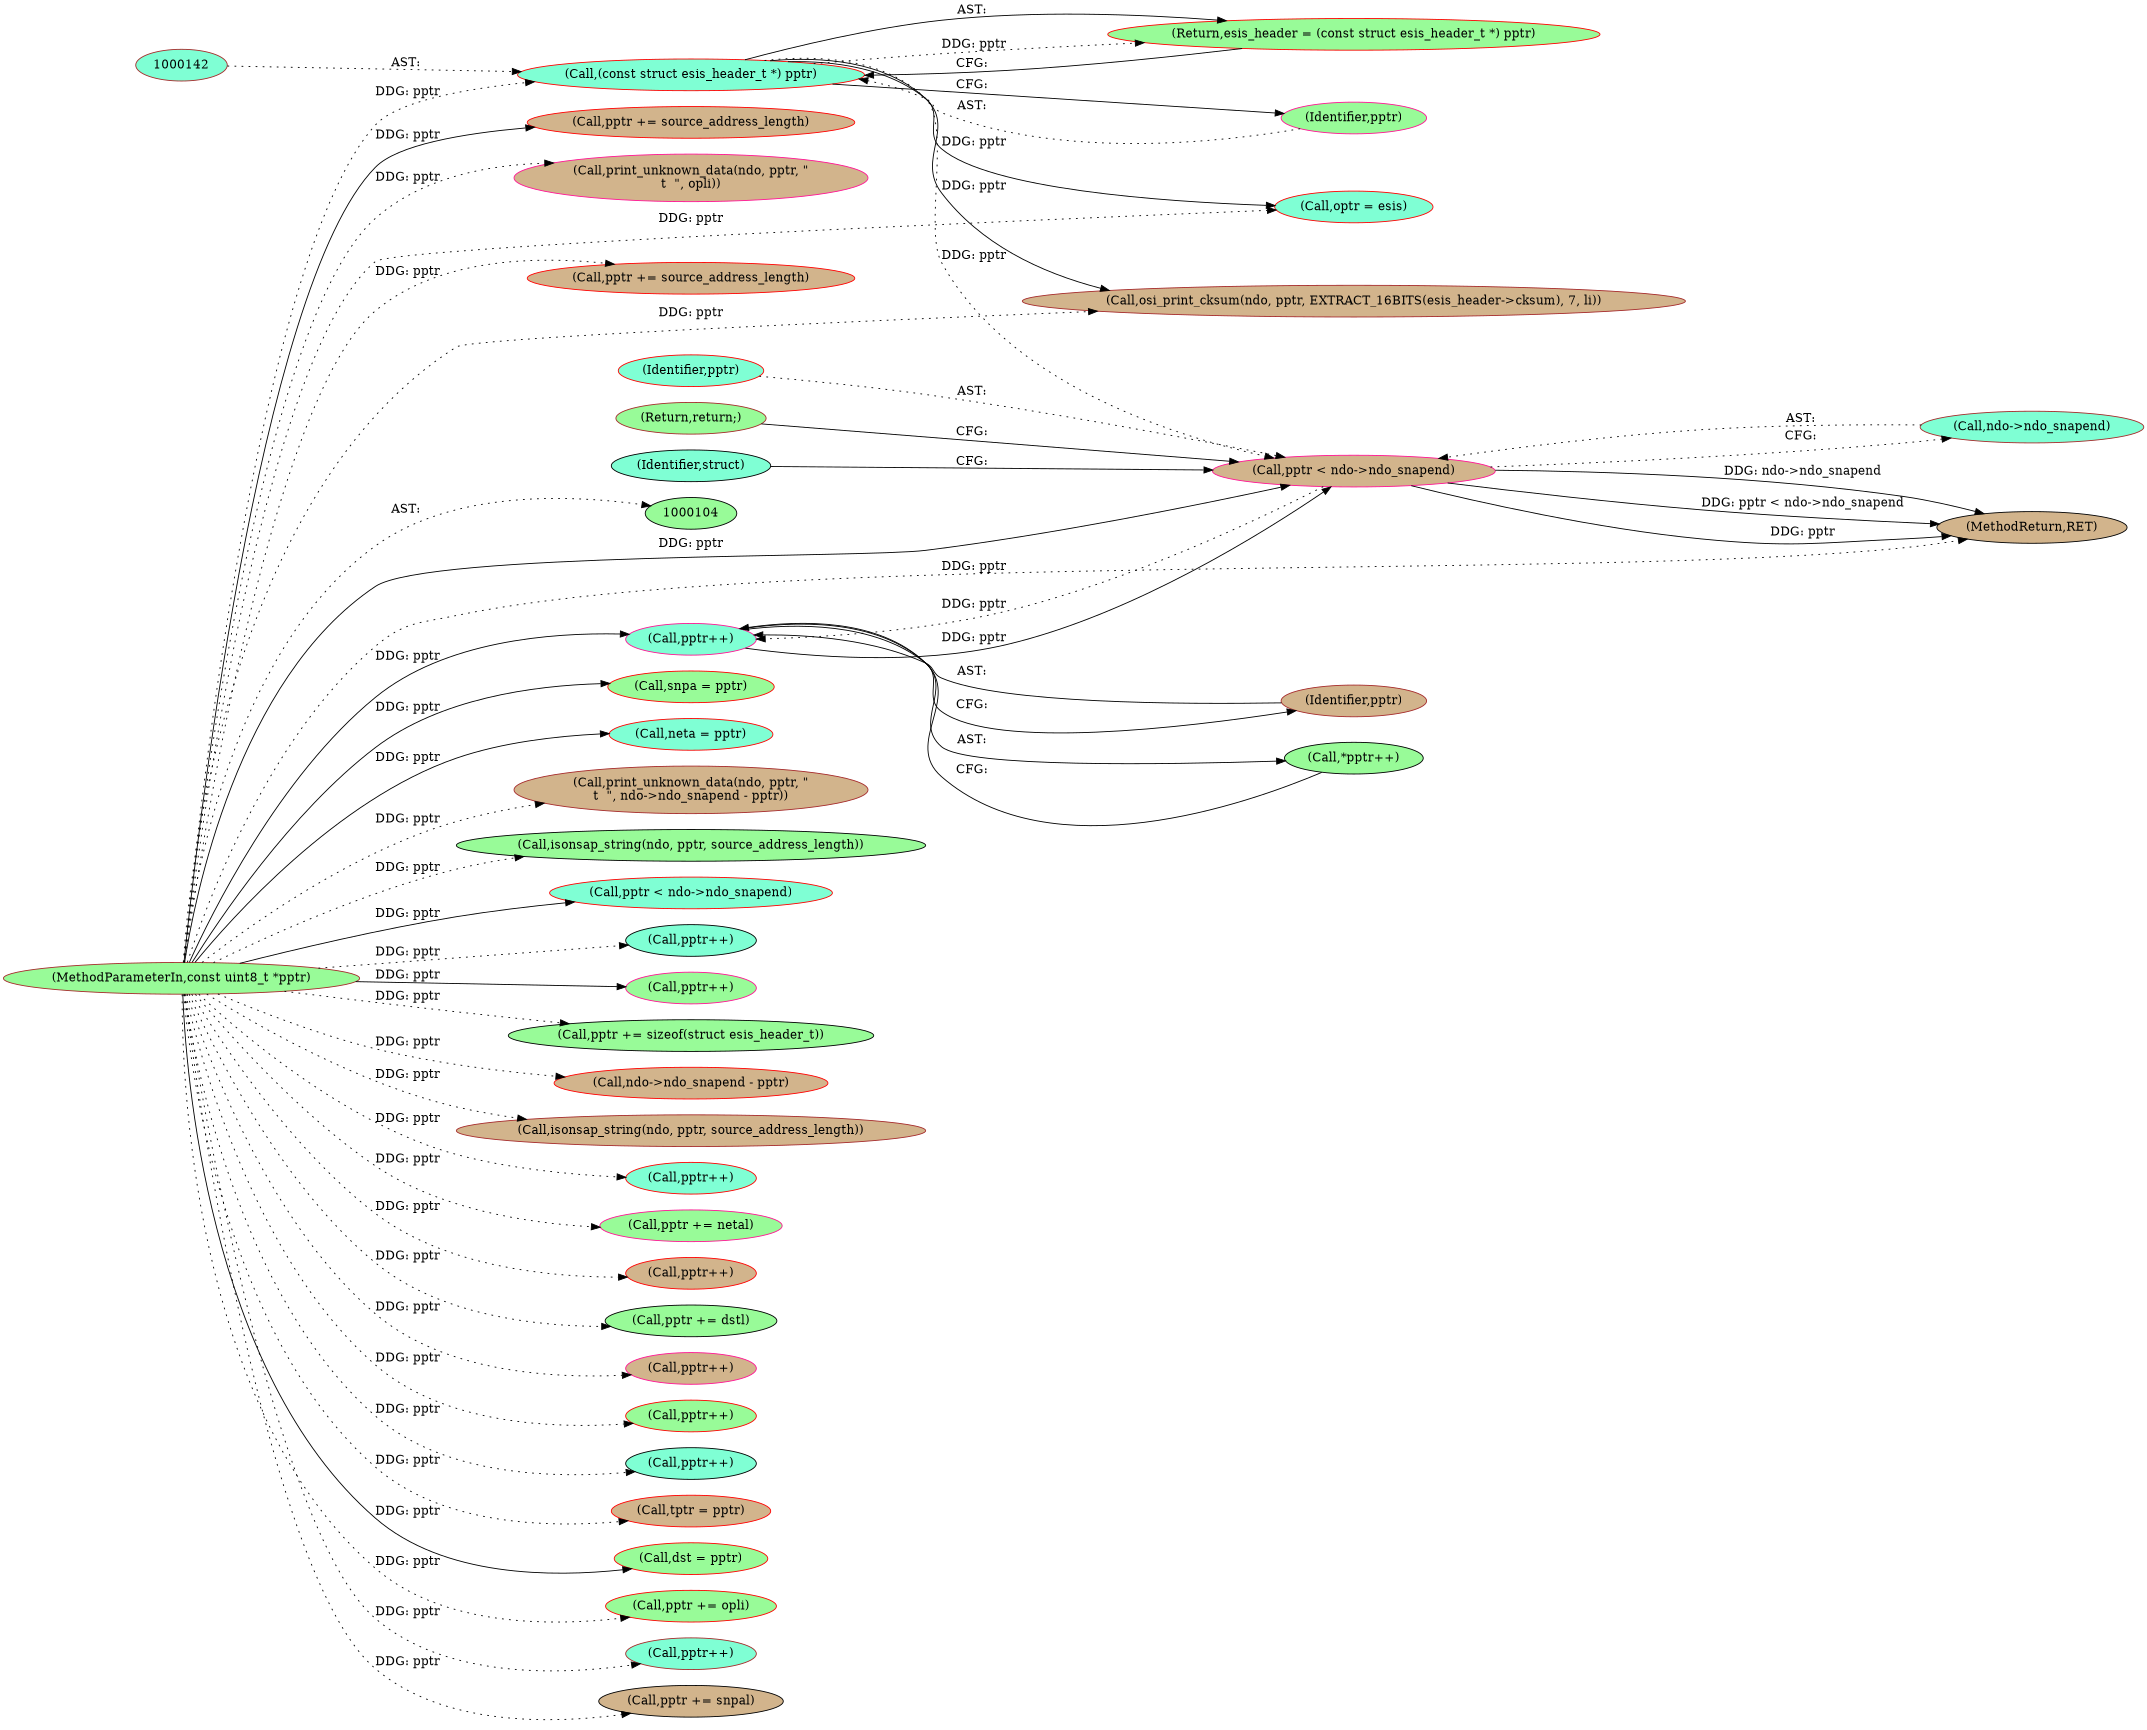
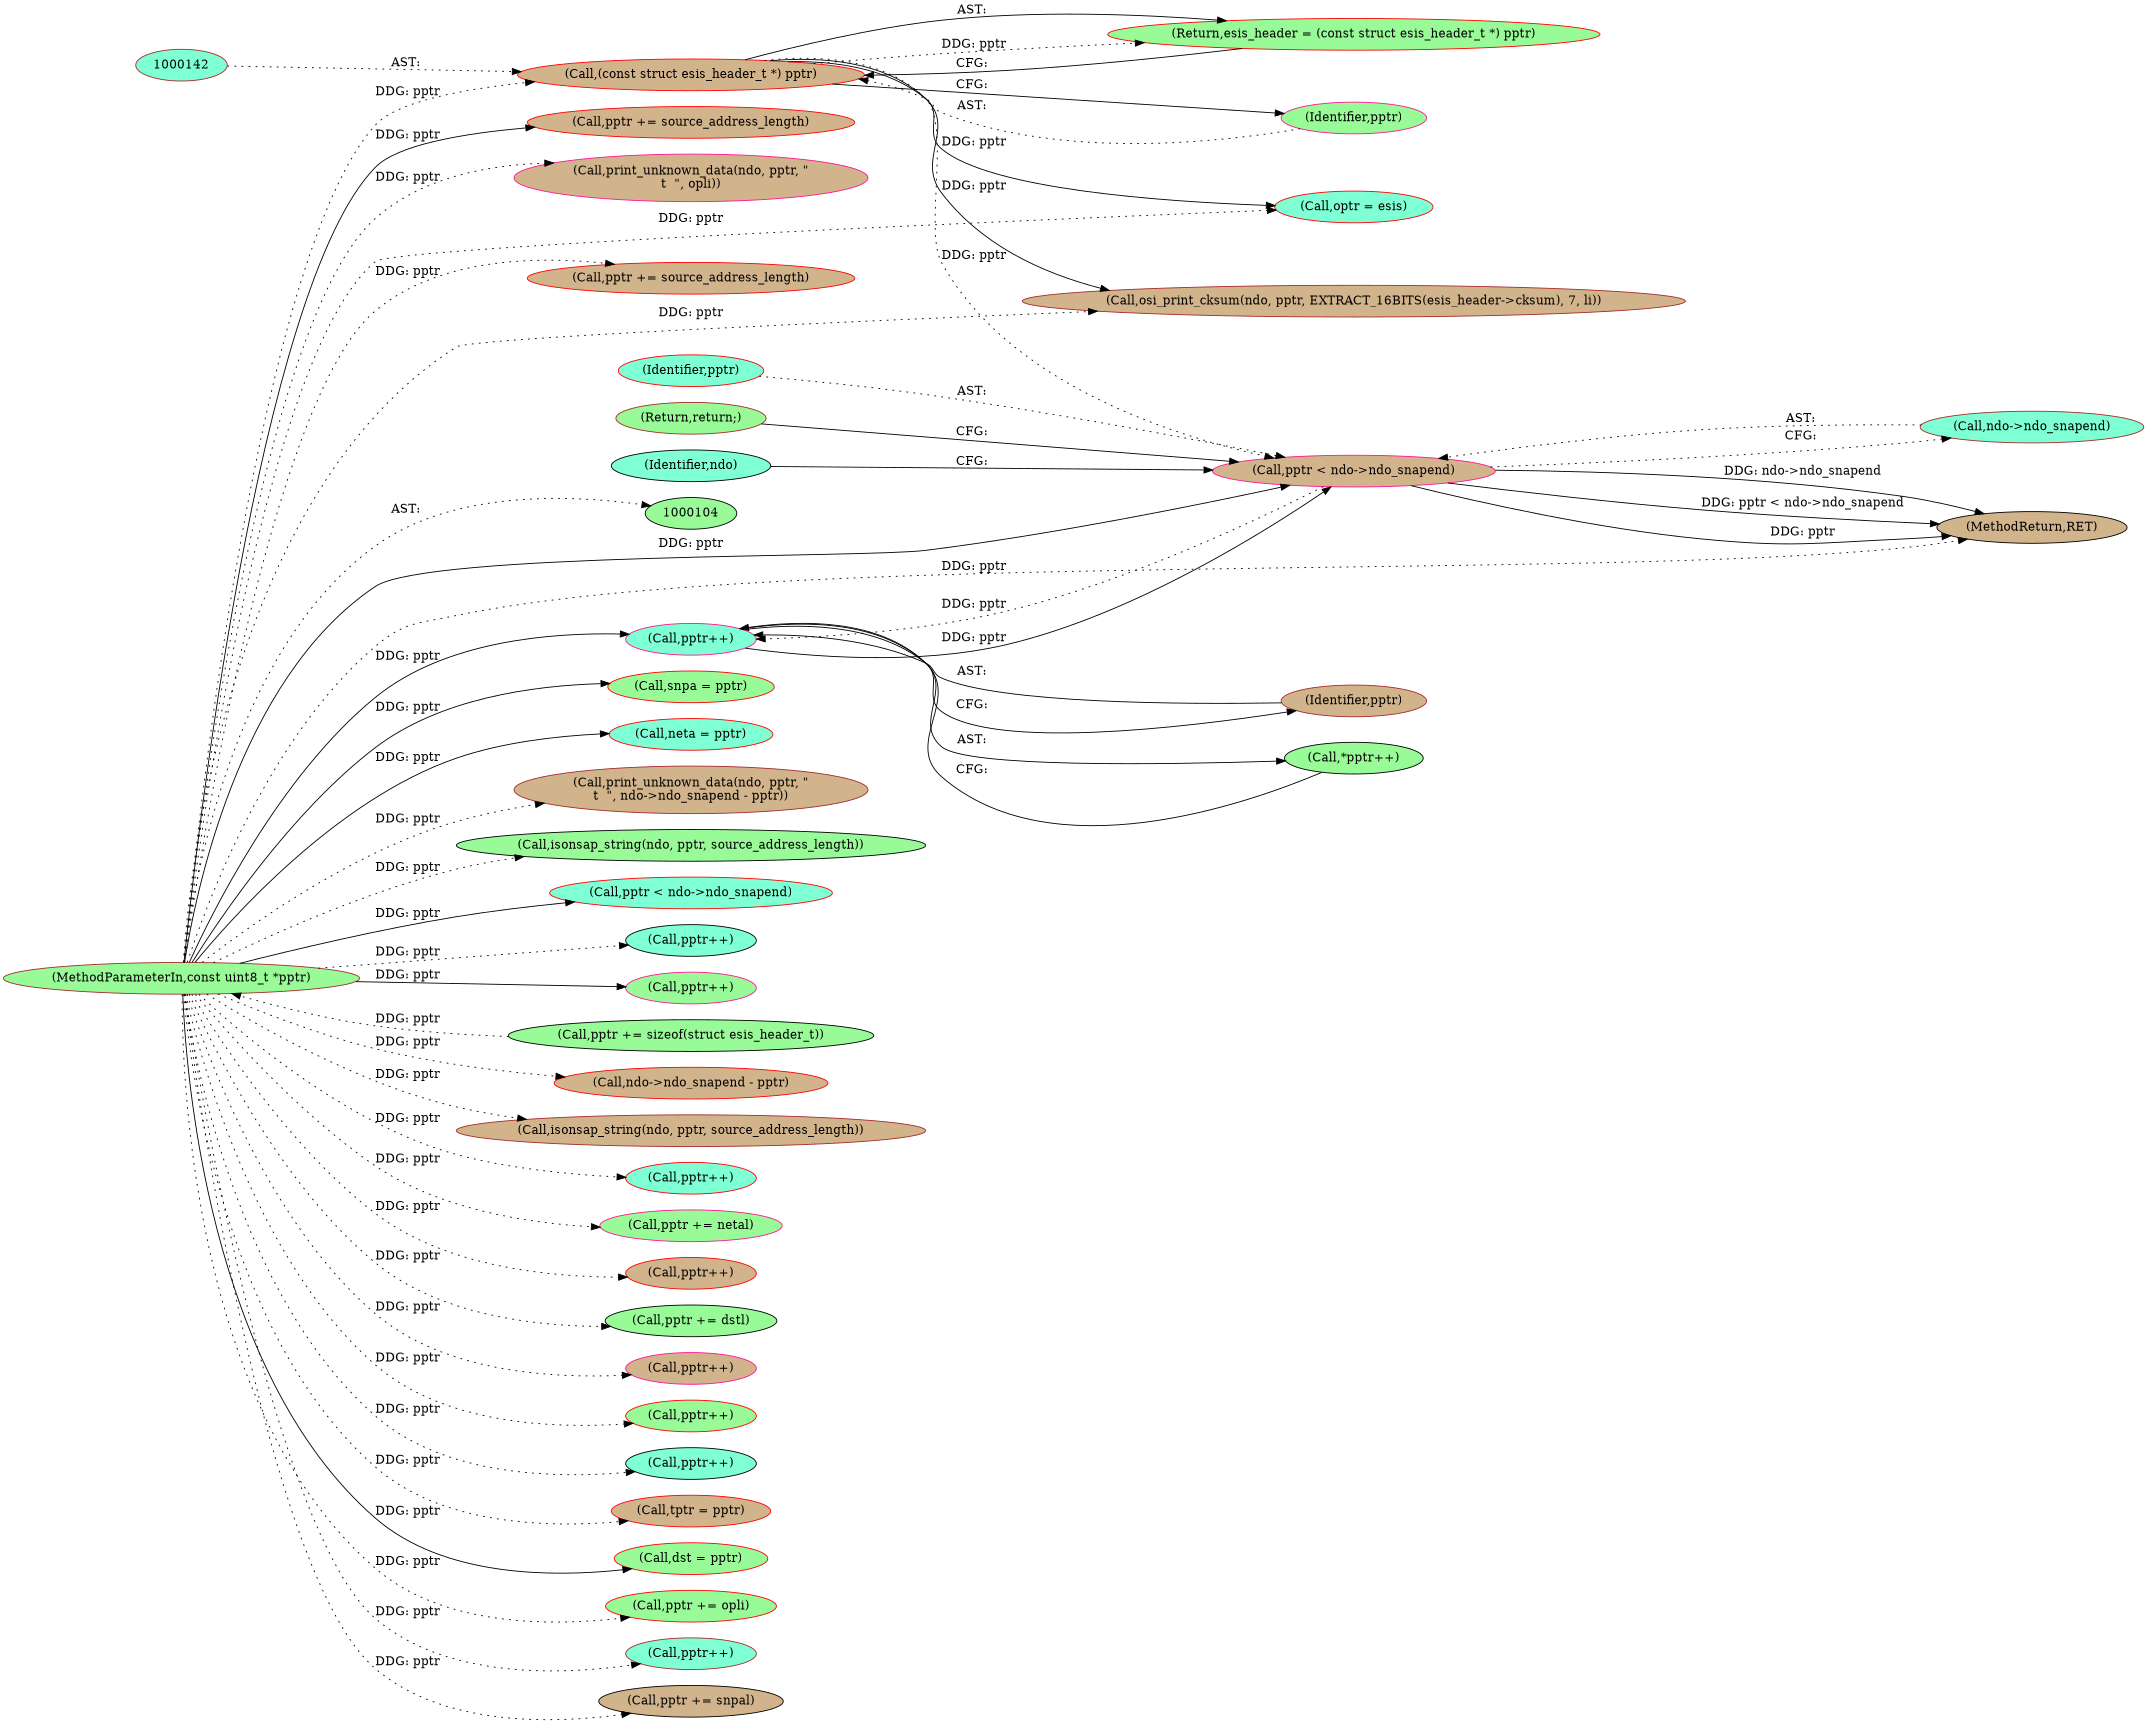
(691, 75) -> (691, 75)
(691, 466) -> (691, 466)
(422, 1008) -> (373, 1026)
